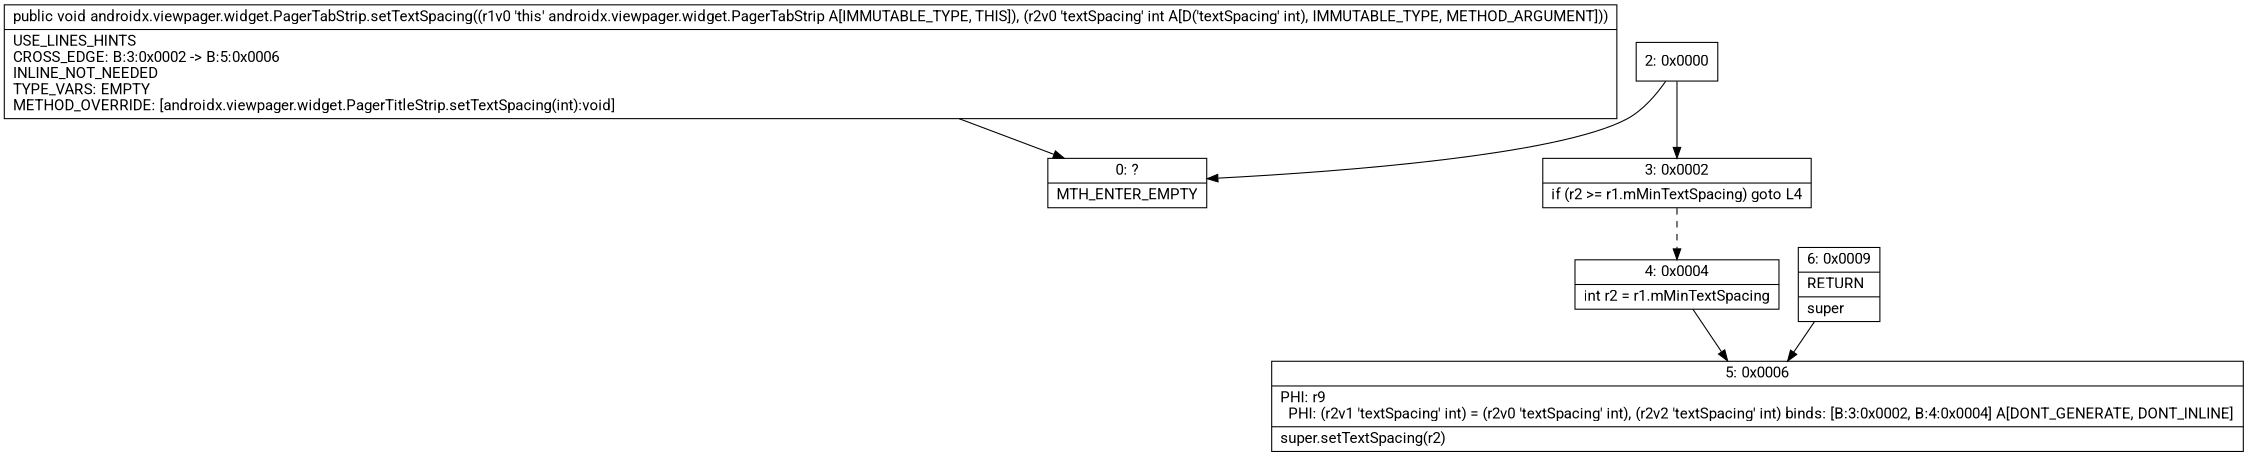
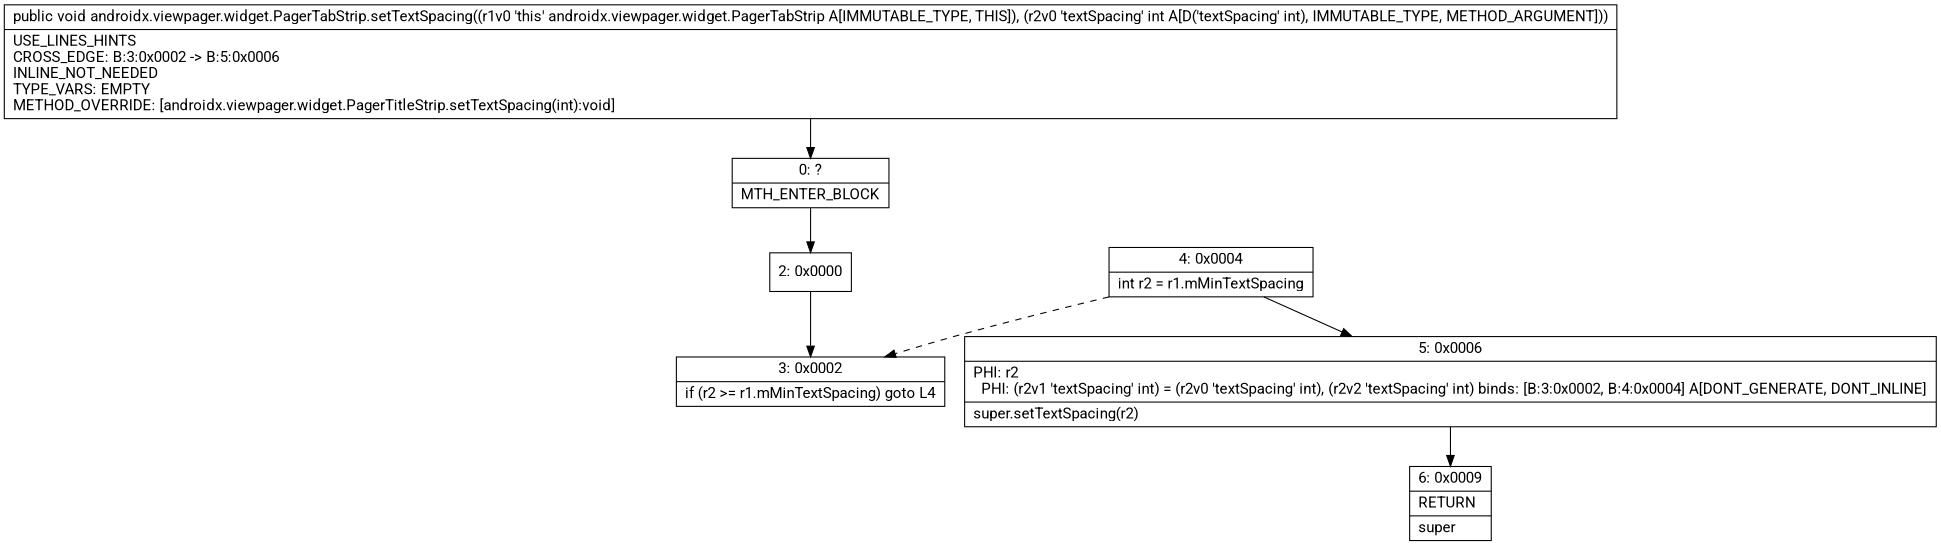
(1452, 159) -> (811, 225)
(1127, 195) -> (811, 195)
(1677, 228) -> (1002, 324)
(1804, 337) -> (1450, 441)
(1305, 398) -> (998, 373)
